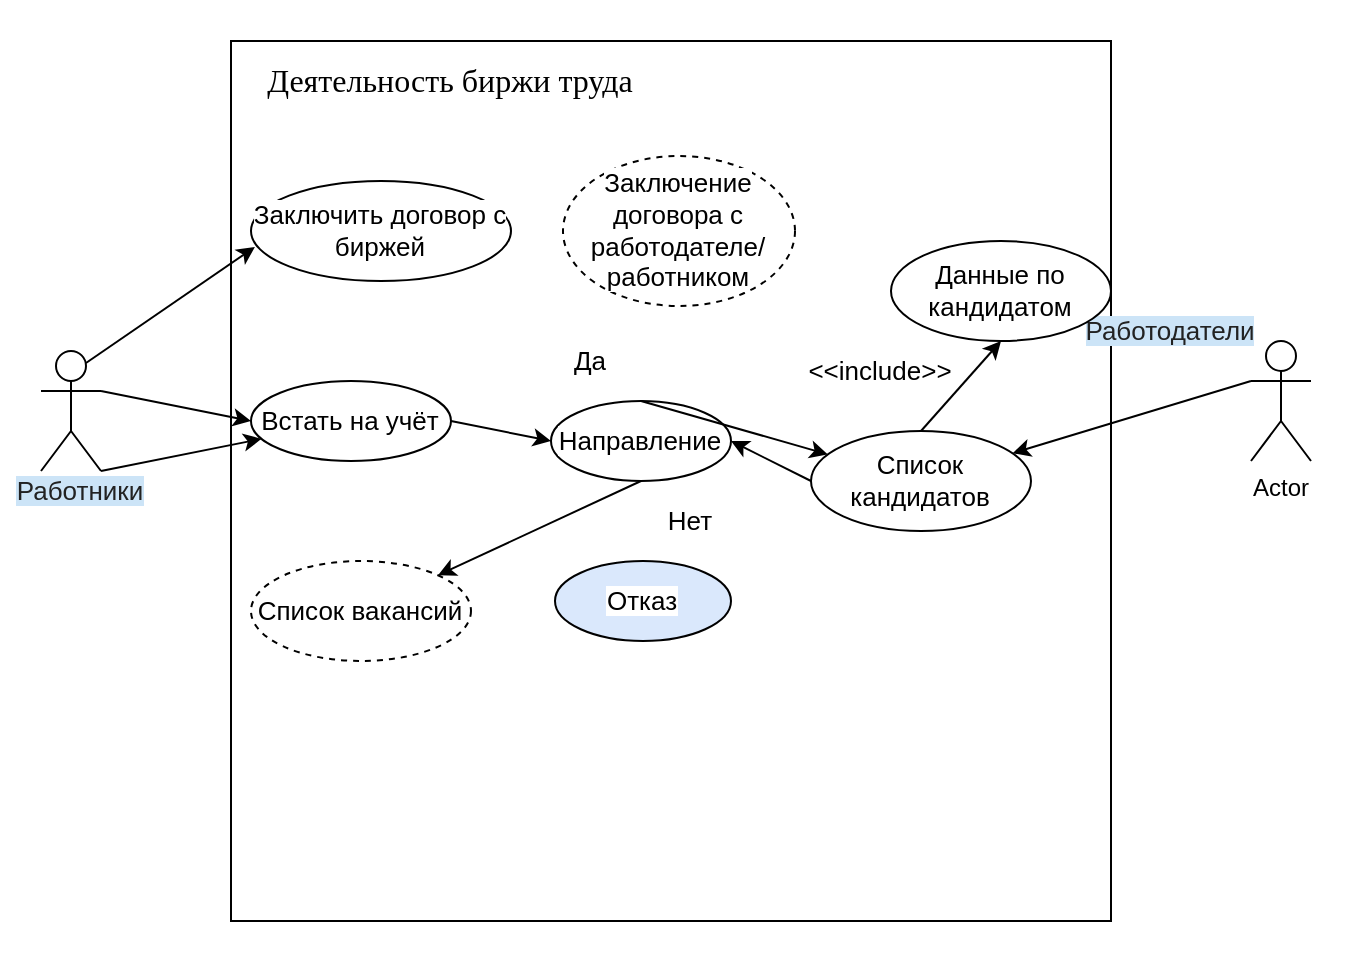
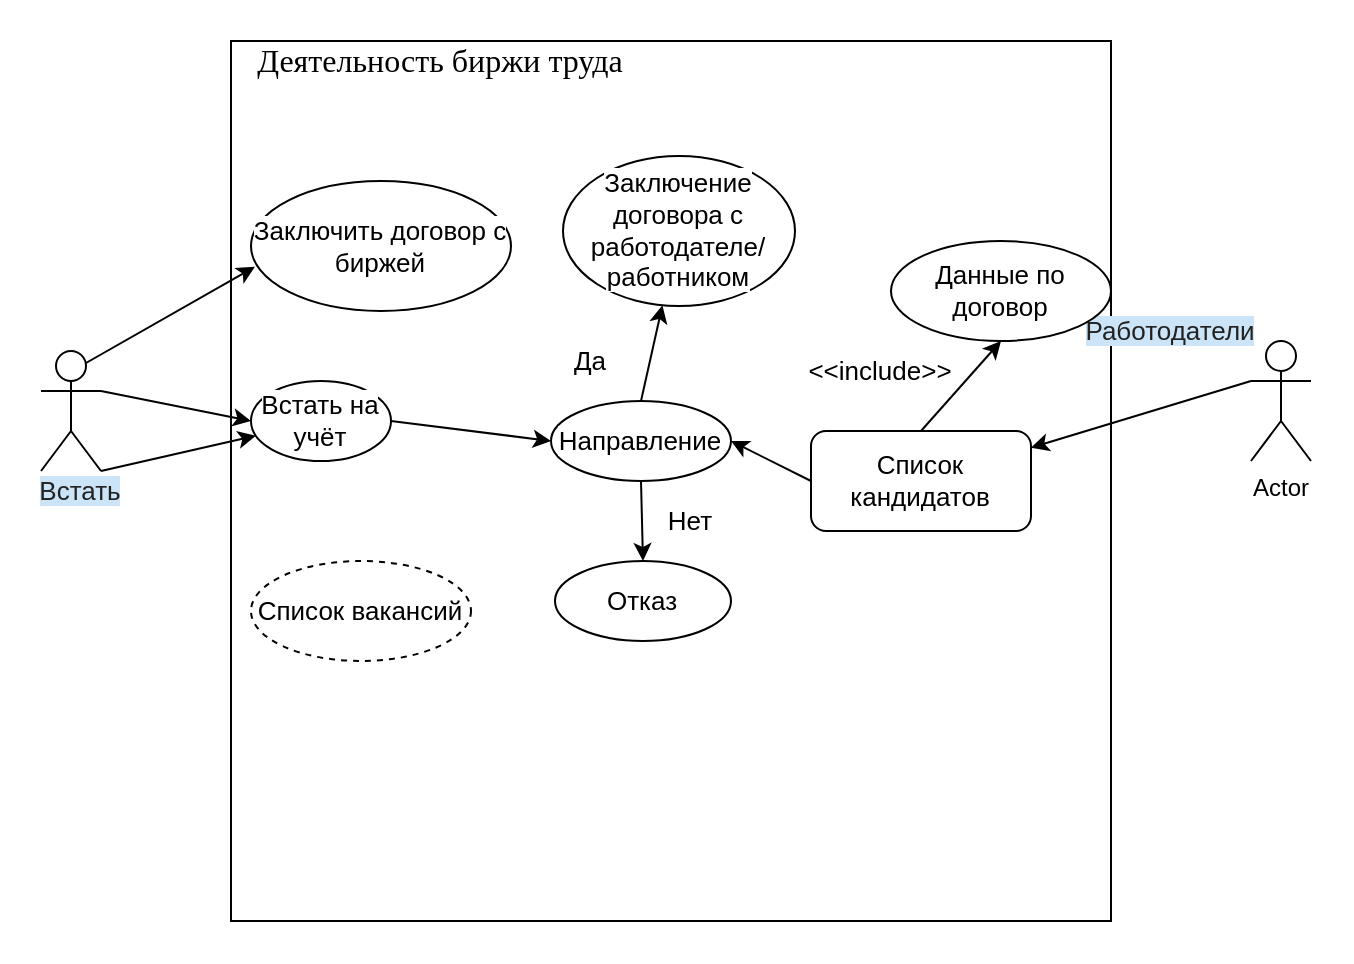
(451, 81) -> (441, 61)
(381, 231) -> (381, 246)
(679, 231) -> (679, 231)
(1001, 291) -> (1001, 291)
(351, 421) -> (321, 421)
(728, 426) -> (650, 360)
(921, 481) -> (921, 481)
(81, 491) -> (81, 491)
(546, 525) -> (642, 514)
(643, 601) -> (643, 601)
